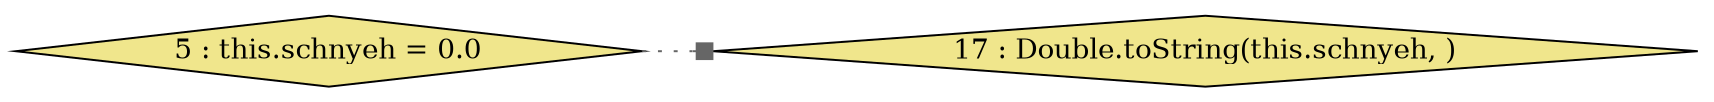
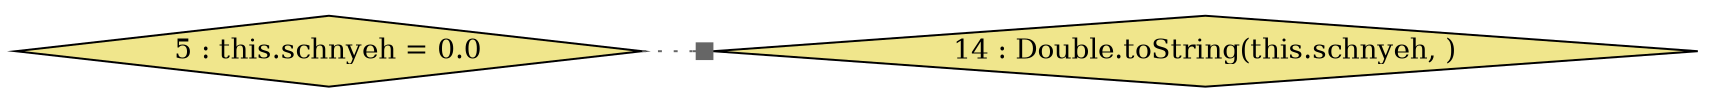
(1205, 51) -> (1205, 51)
